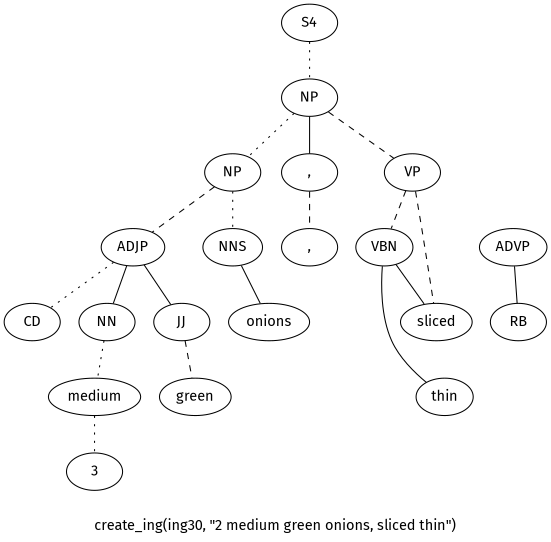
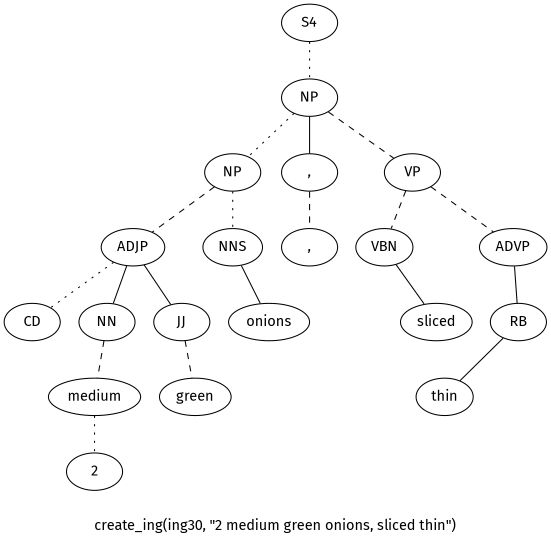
(425, 247) -> (462, 209)
(388, 331) -> (482, 359)
(101, 359) -> (101, 359)
(95, 472) -> (95, 472)
